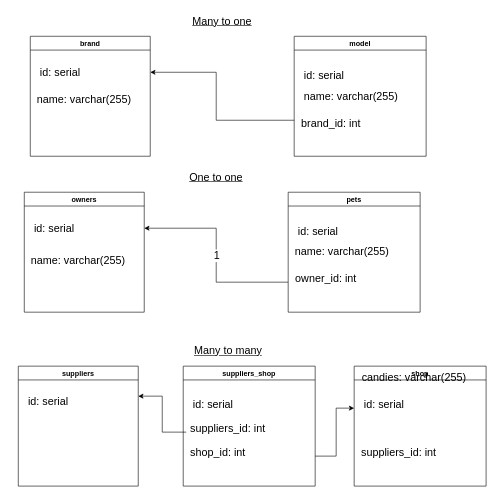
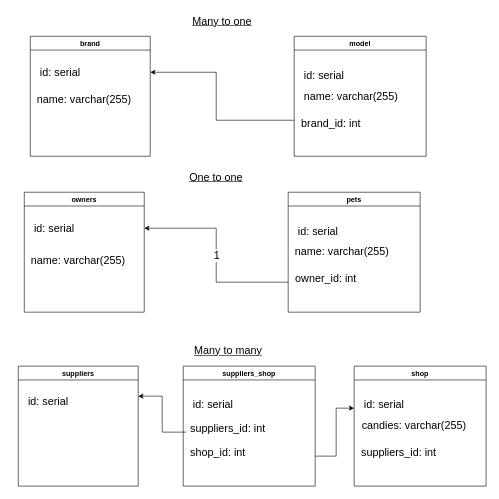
(414, 378) -> (414, 426)
